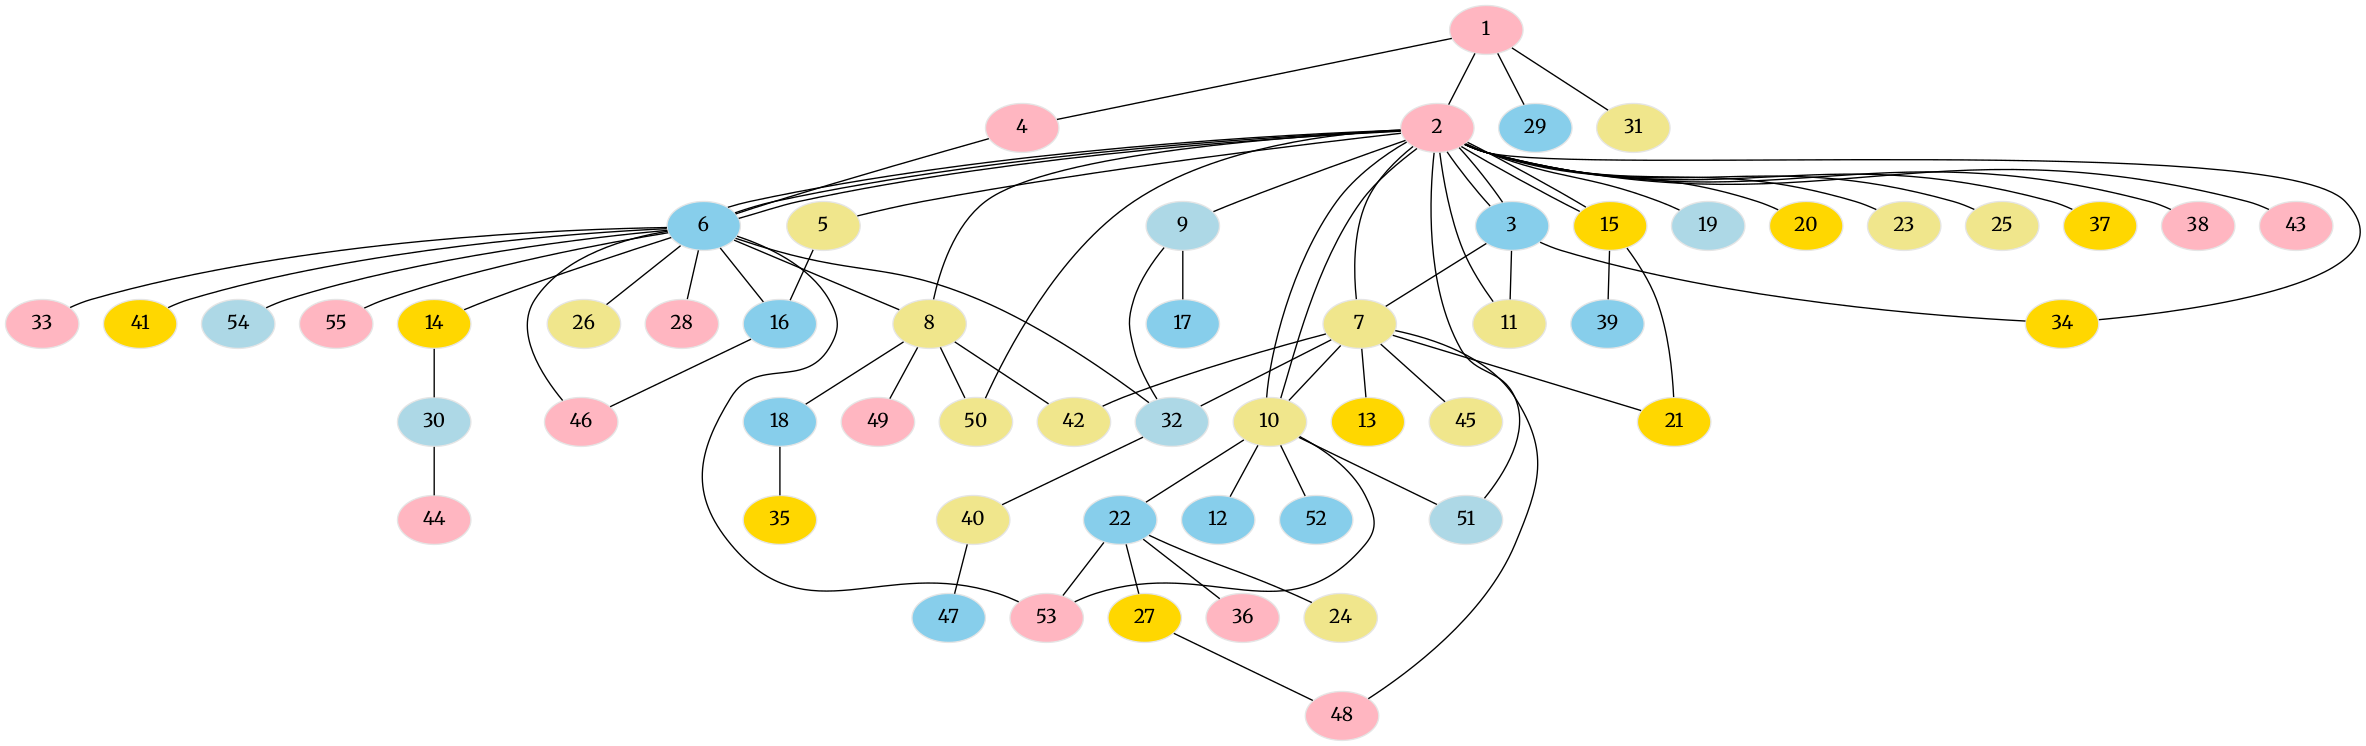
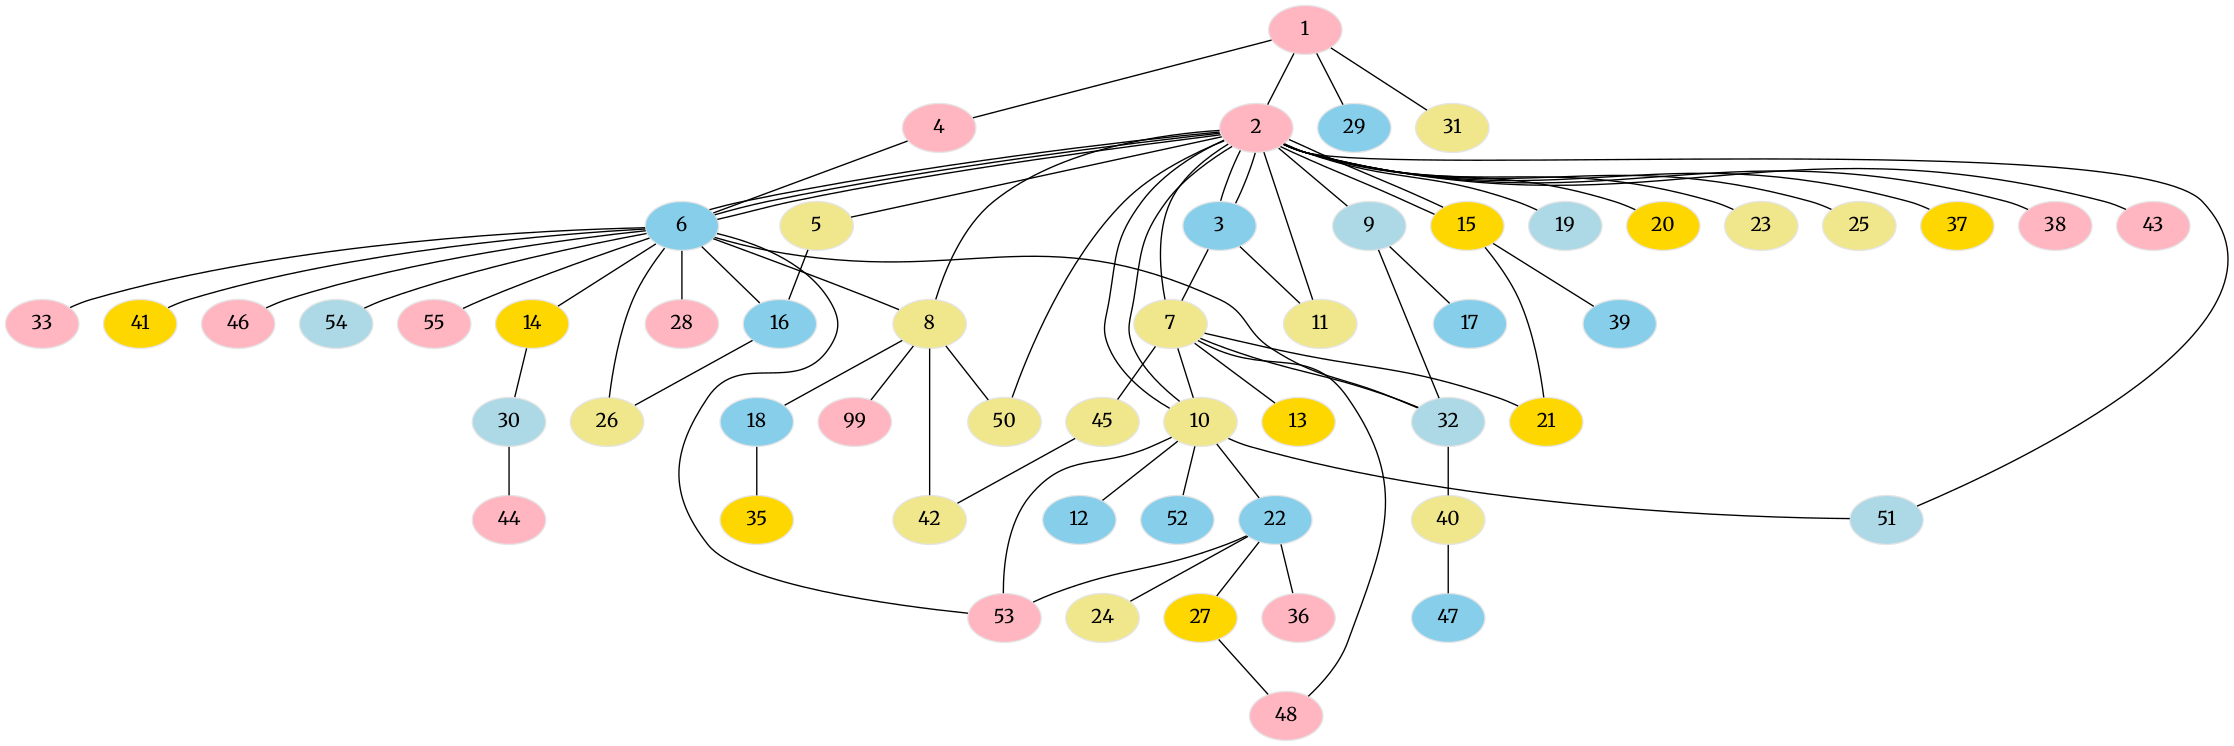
(2062, 324) -> none
(1213, 366) -> (1016, 471)
(681, 373) -> (694, 373)
(878, 422) -> (855, 422)
